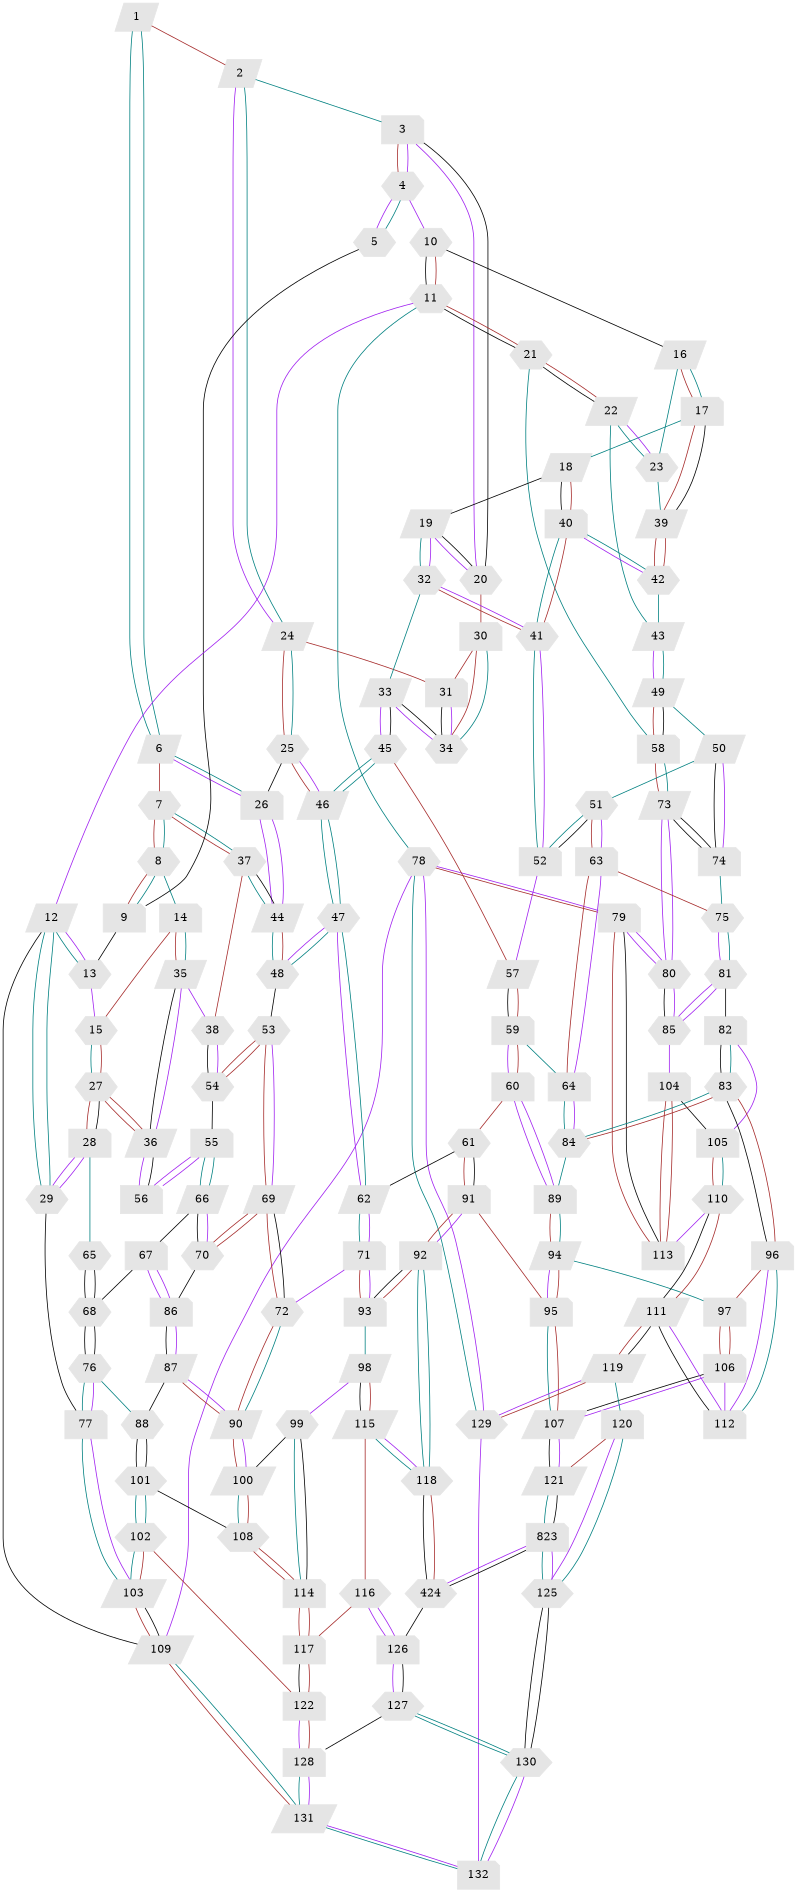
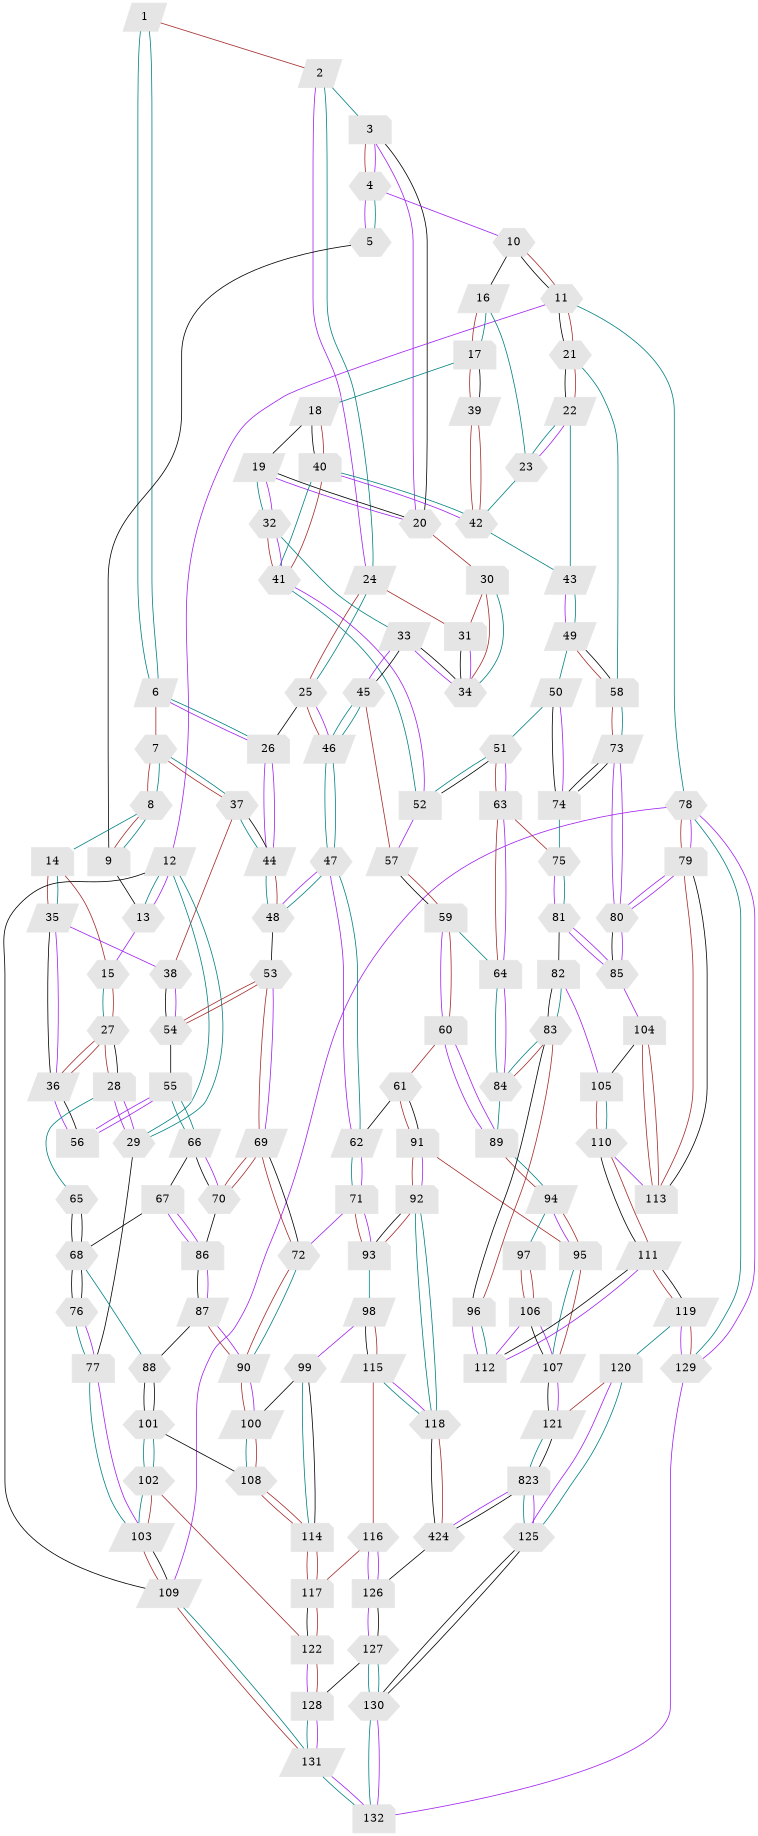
(659, 496) -> (501, 496)
(749, 1284) -> none
(116, 1397) -> (114, 1312)
